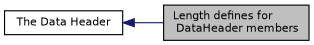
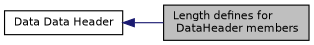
(64, 23) -> (64, 23)
